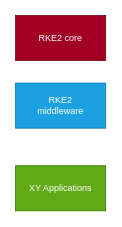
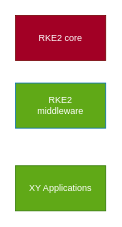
(60, 105) -> (60, 105)
